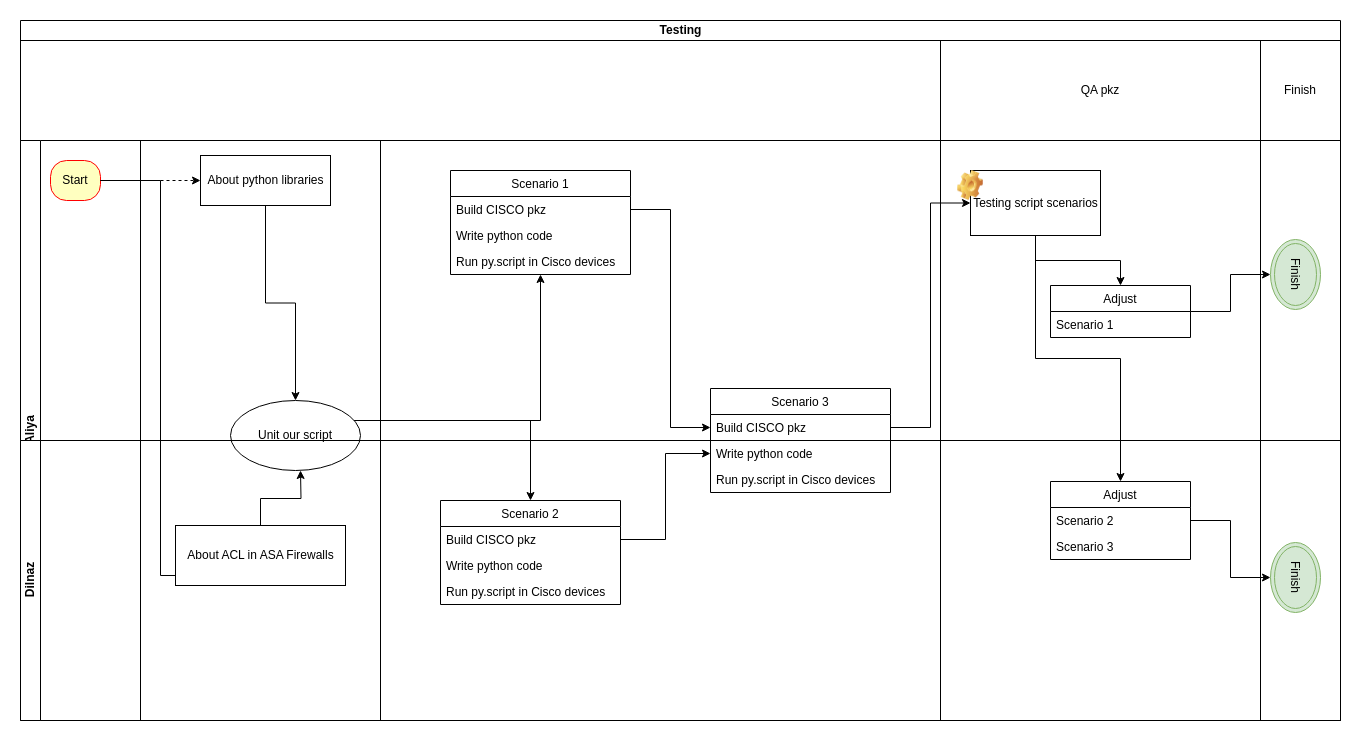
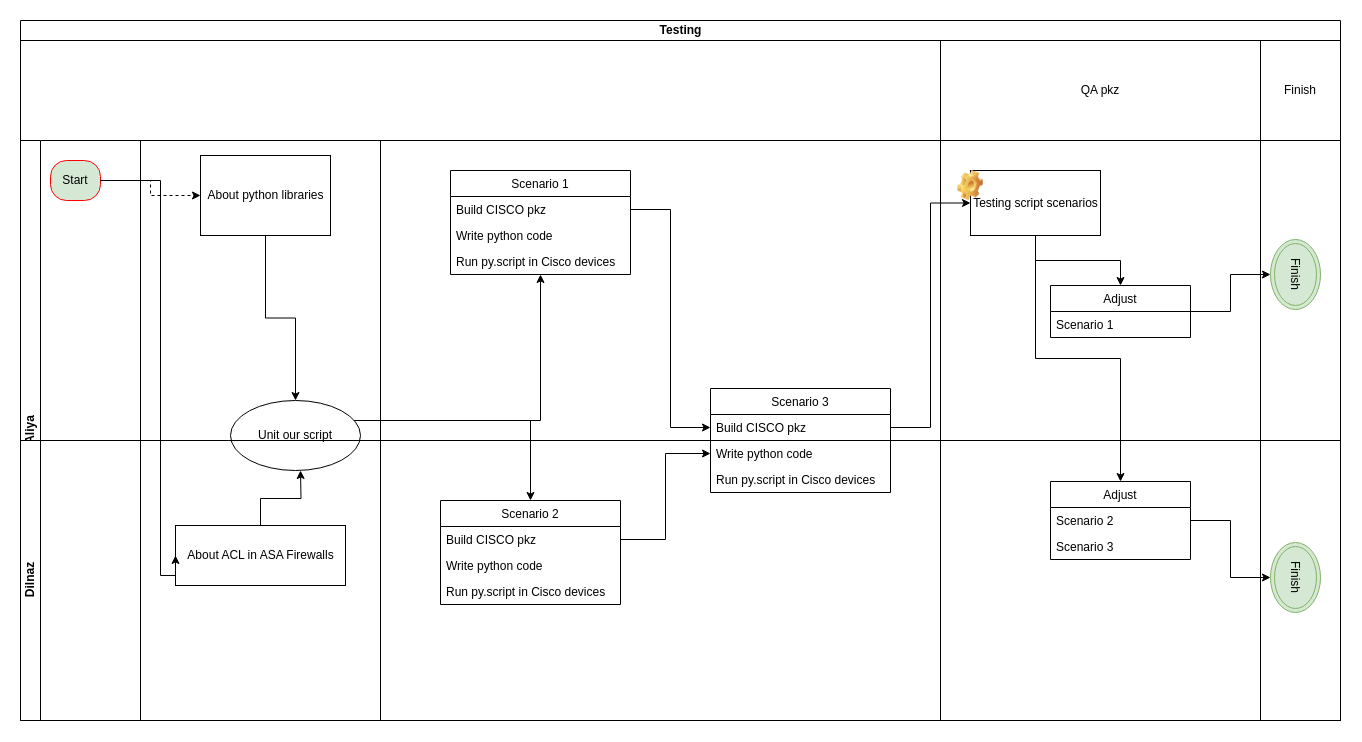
(76, 181) -> (76, 181)
(266, 181) -> (266, 196)
(176, 561) -> (176, 564)
